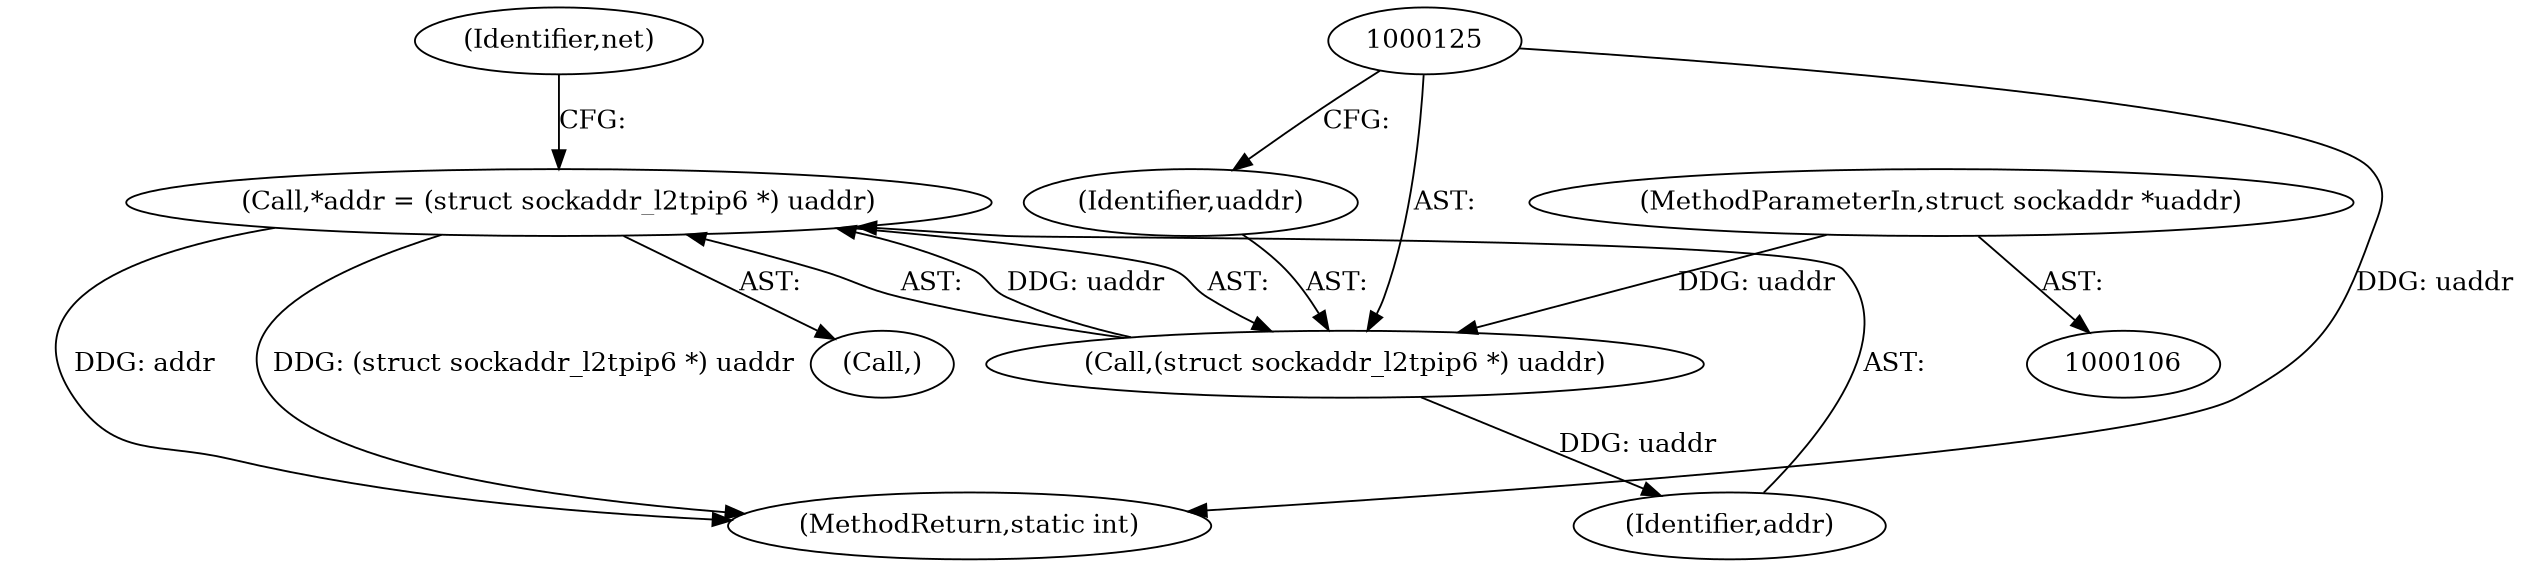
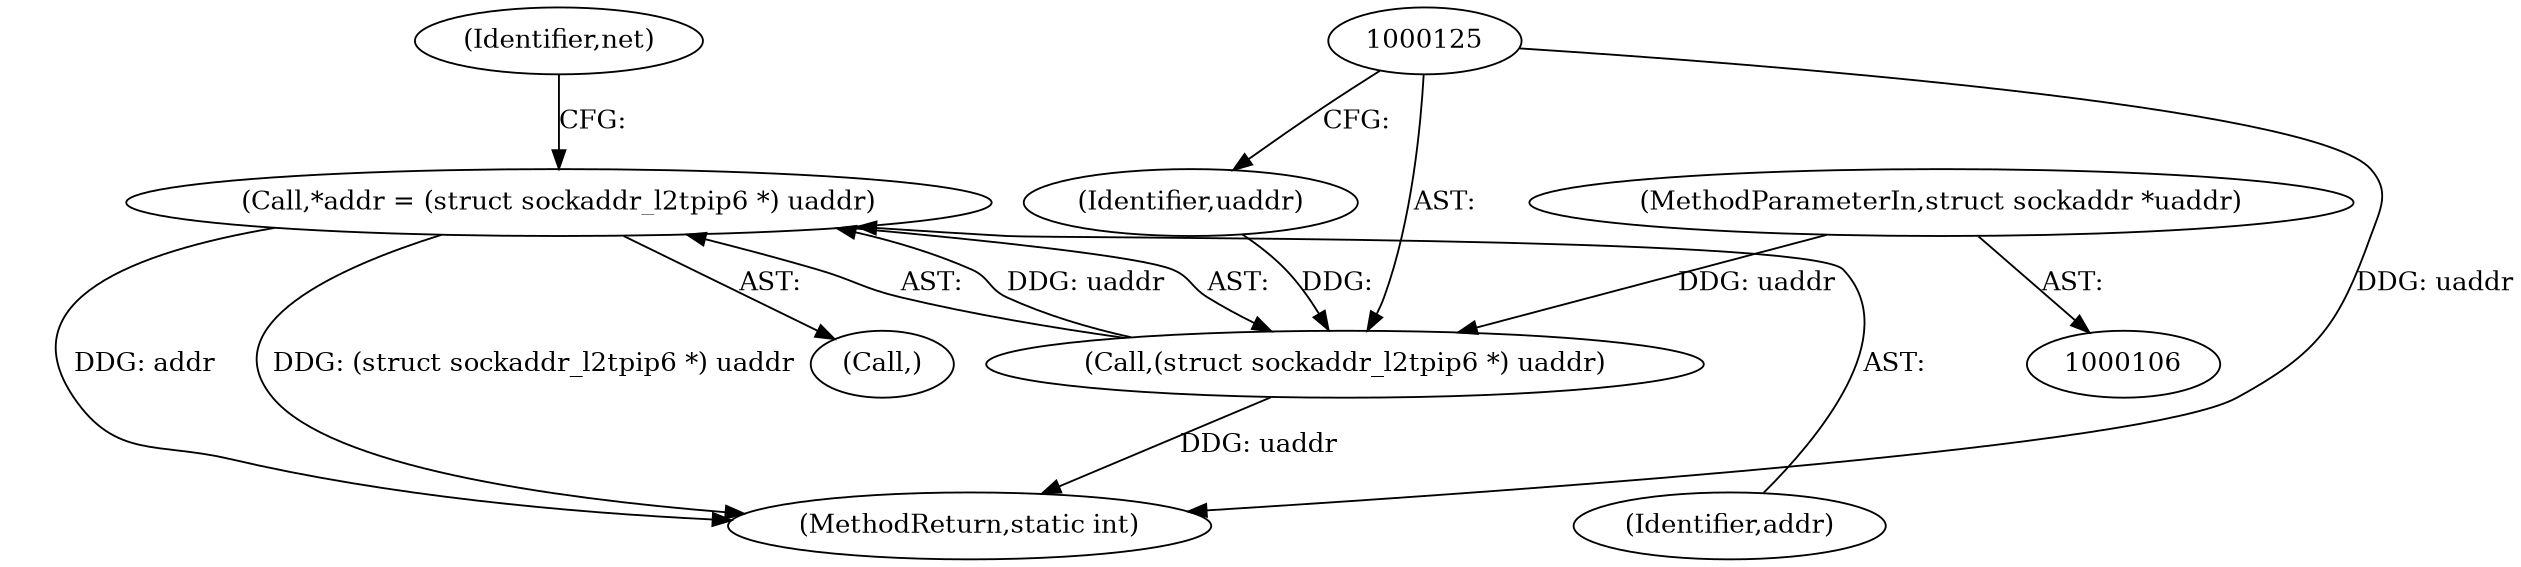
(1341, 283) -> (1341, 283)
(1532, 443) -> (1165, 442)
